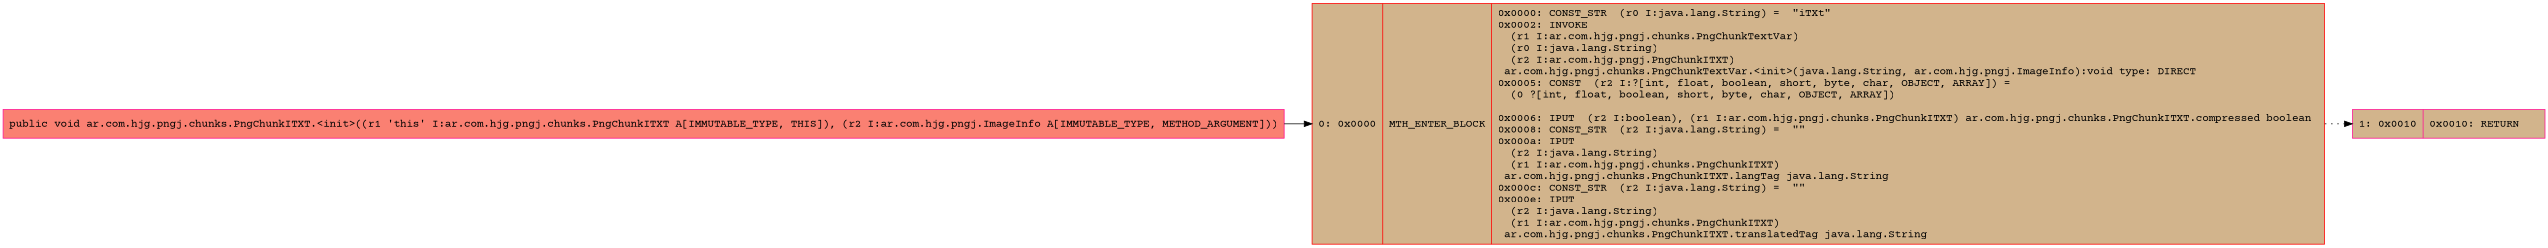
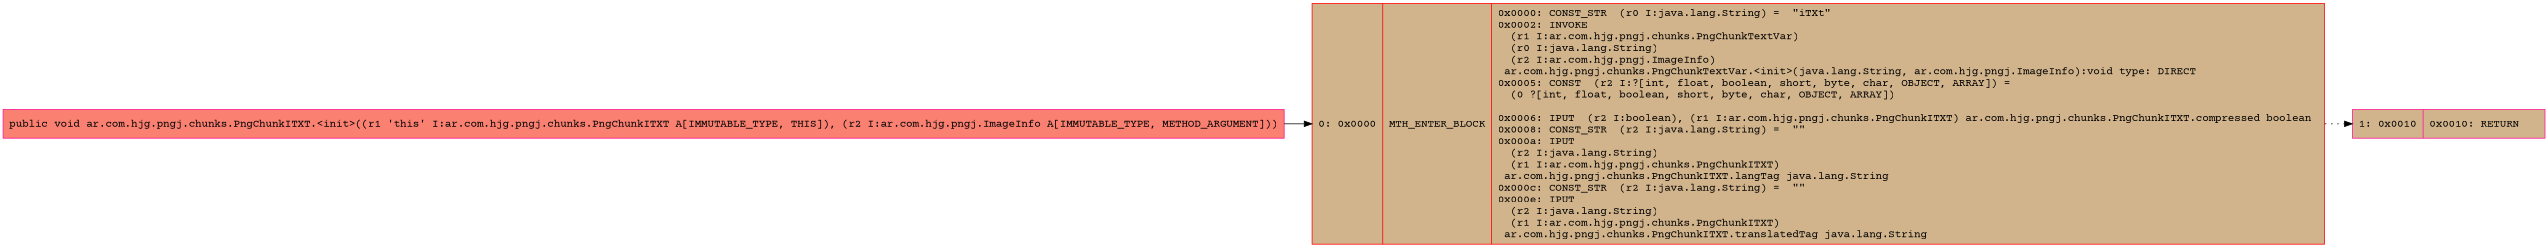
(1616, 59) -> (1607, 59)
